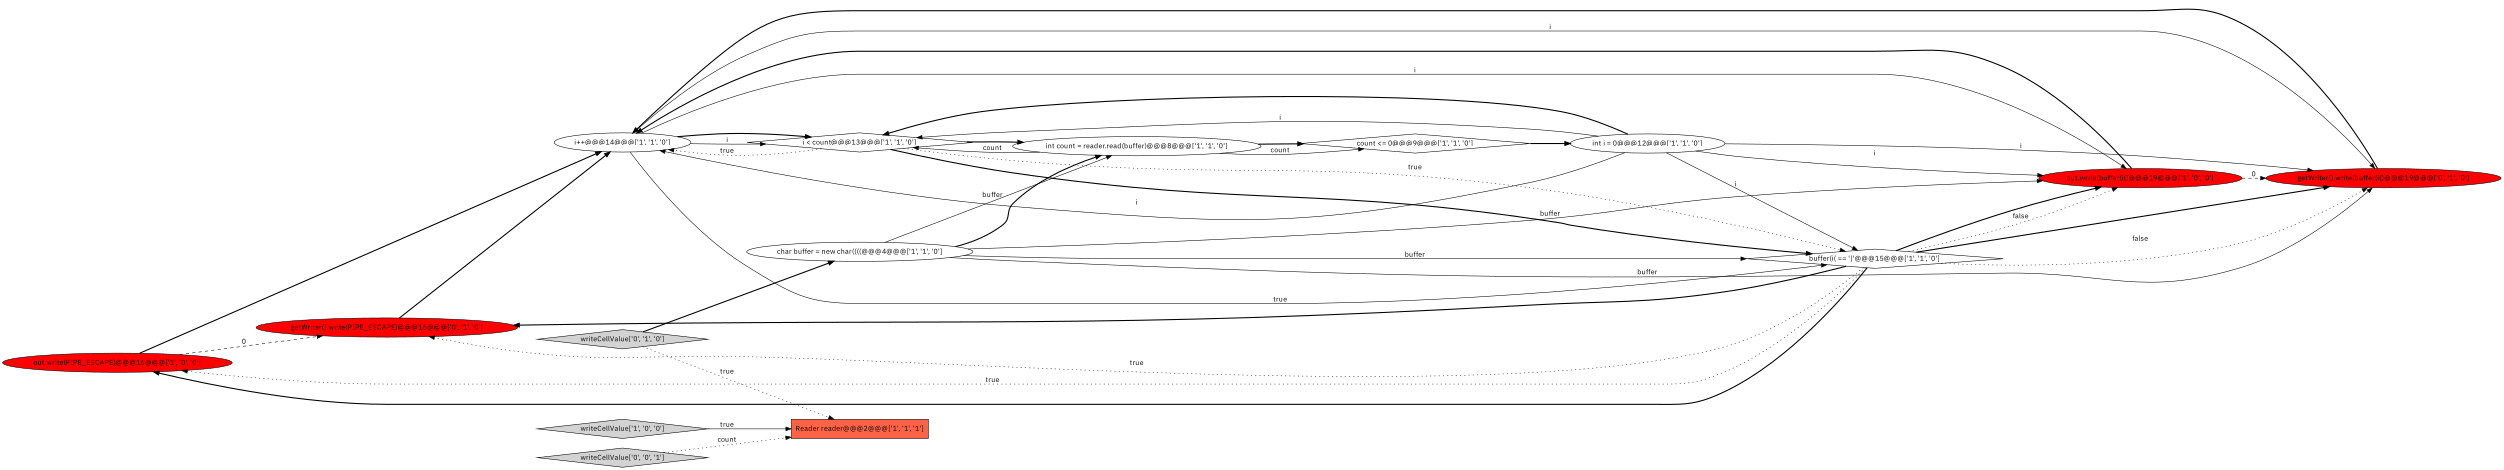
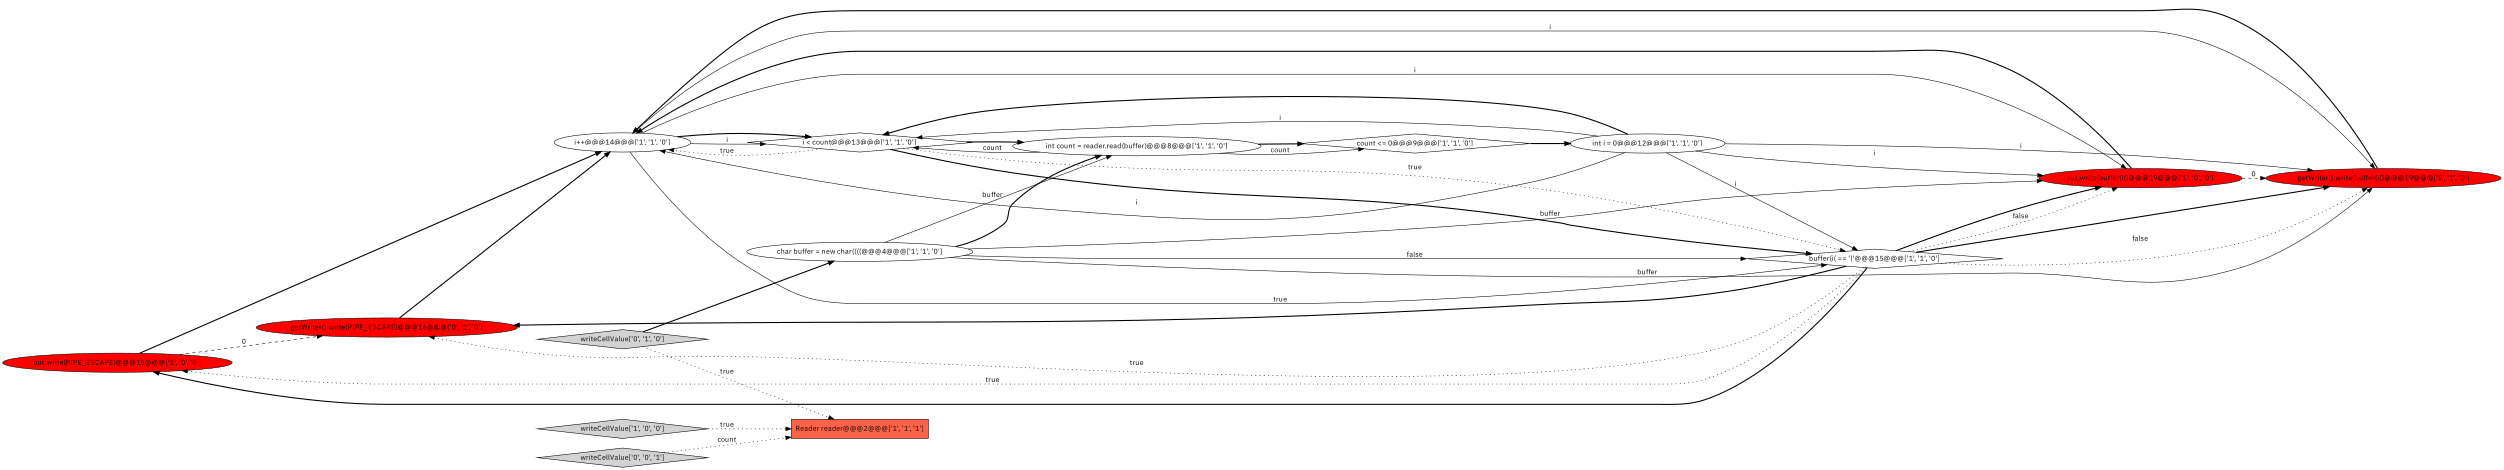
(1415, 255) -> (1415, 255)
(747, 429) -> (747, 429)
